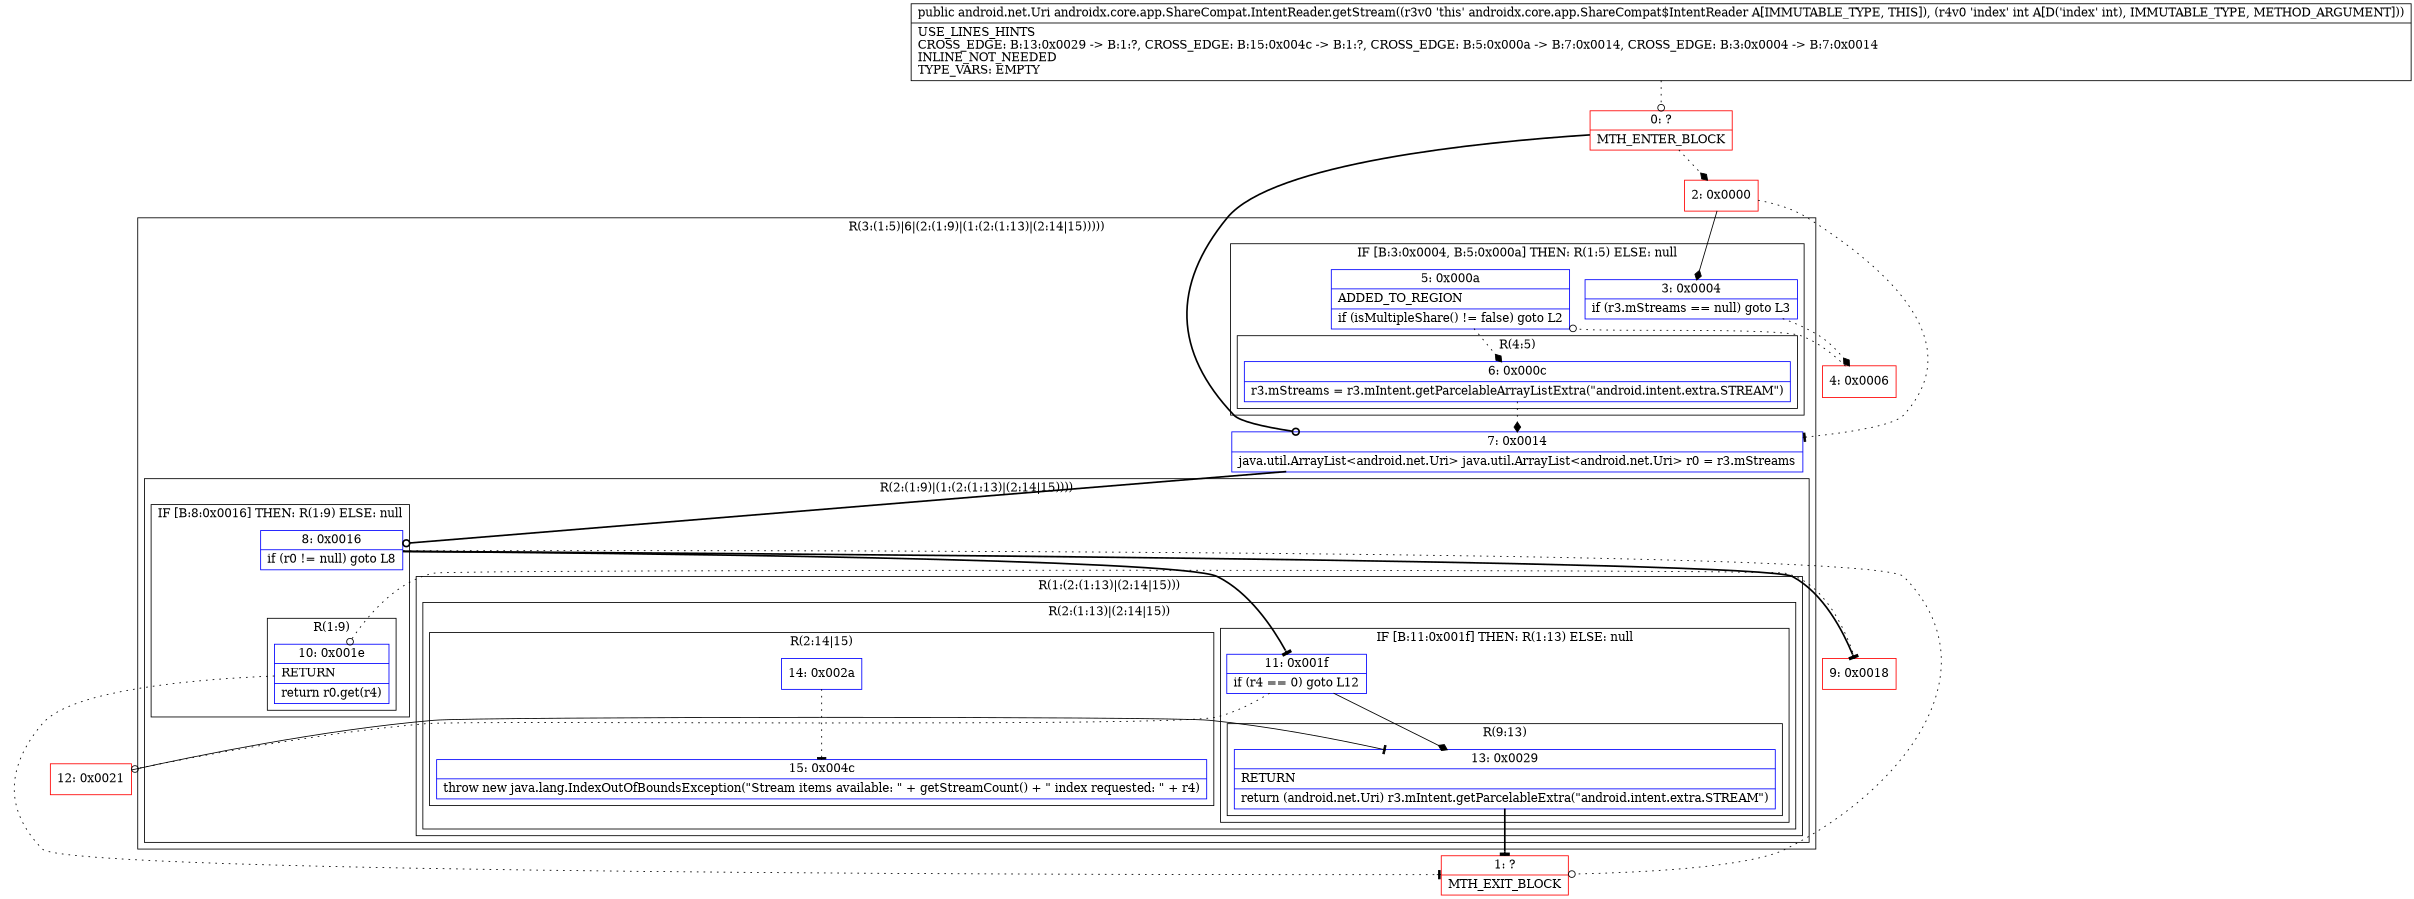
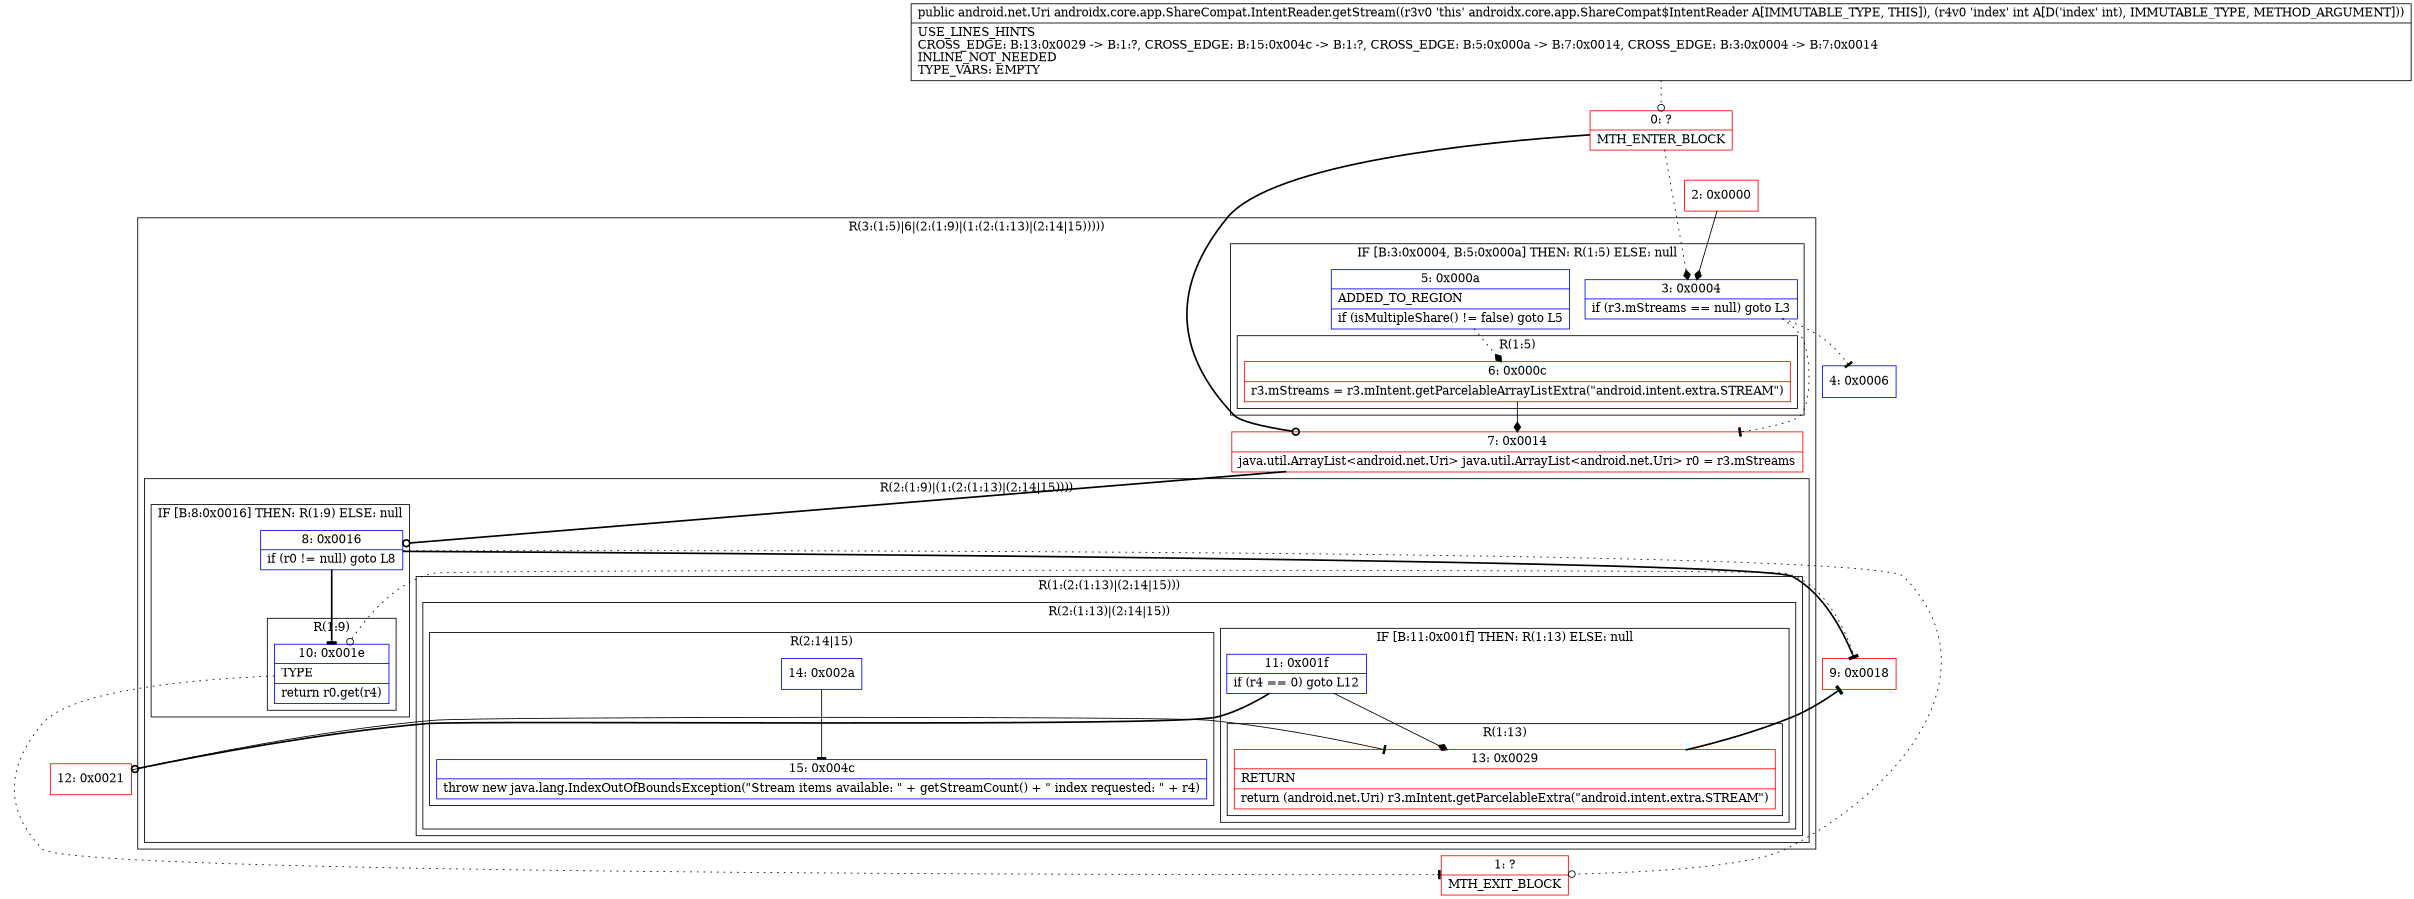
(1690, 161) -> (1675, 210)
(1450, 319) -> (1450, 319)
(1916, 320) -> (1792, 420)
(1716, 331) -> none
(1822, 338) -> (1822, 338)
(1517, 345) -> (1517, 345)
(1517, 382) -> (1517, 382)
(1859, 382) -> (1859, 382)
(1517, 412) -> (1517, 412)
(1517, 452) -> (1517, 452)
(999, 561) -> (332, 605)
(308, 673) -> (297, 673)
(705, 723) -> (705, 723)
(822, 729) -> (822, 729)
(1505, 733) -> (1505, 733)
(1505, 779) -> (1505, 779)
(1505, 830) -> (1760, 729)
